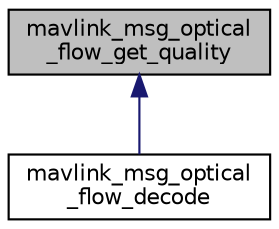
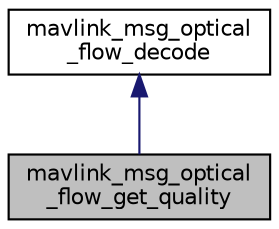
(139, 126) -> (139, 126)
